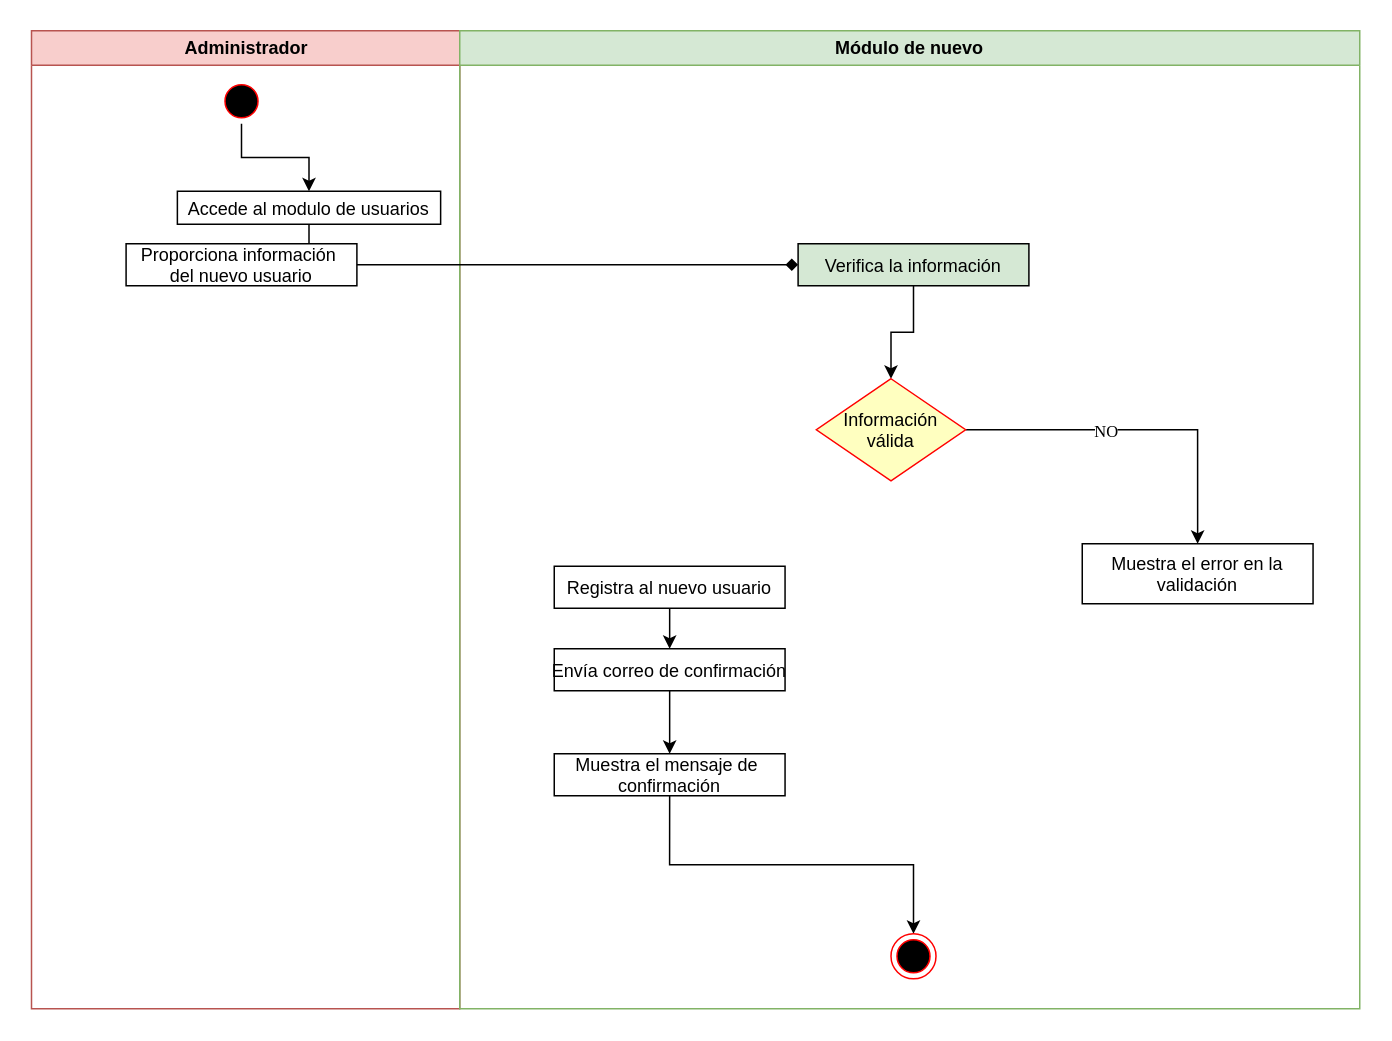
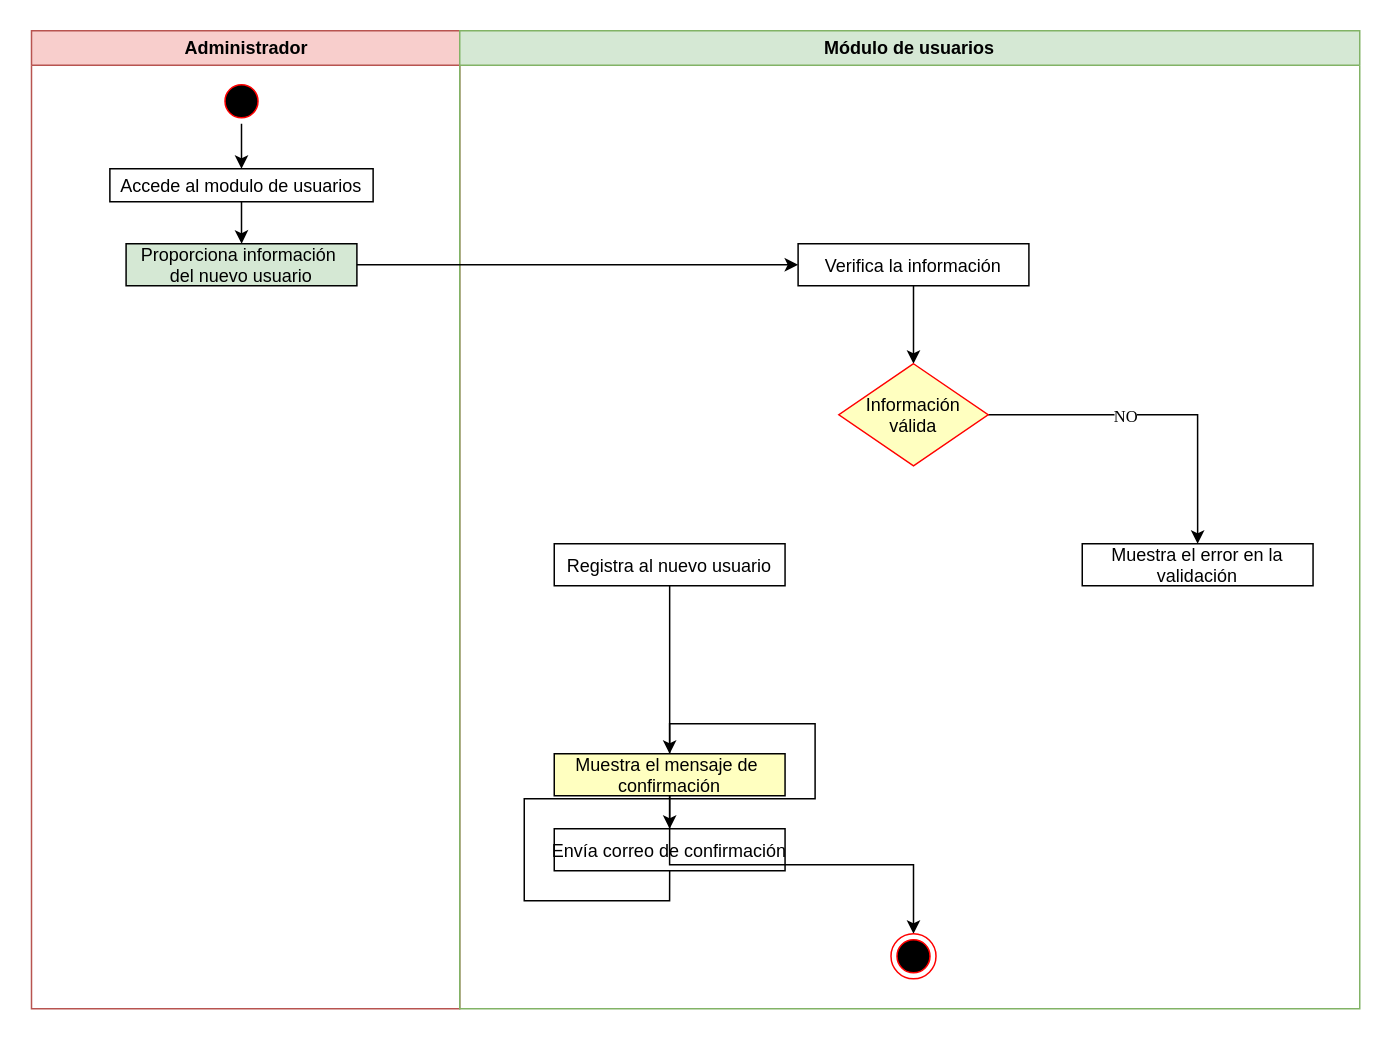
(910, 49) -> (910, 49)
(309, 208) -> (242, 185)
(241, 265) -> (241, 265)
(785, 265) -> (786, 265)
(914, 265) -> (914, 265)
(891, 430) -> (914, 415)
(1198, 574) -> (1198, 565)
(670, 587) -> (670, 565)
(670, 670) -> (670, 850)
(670, 775) -> (670, 775)
